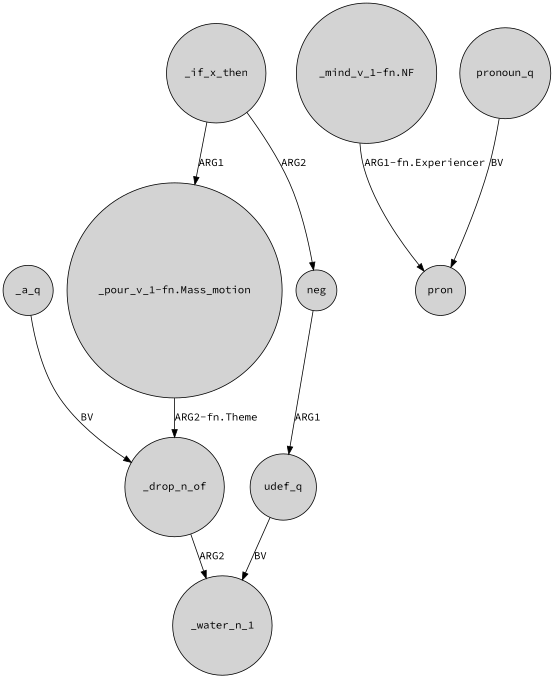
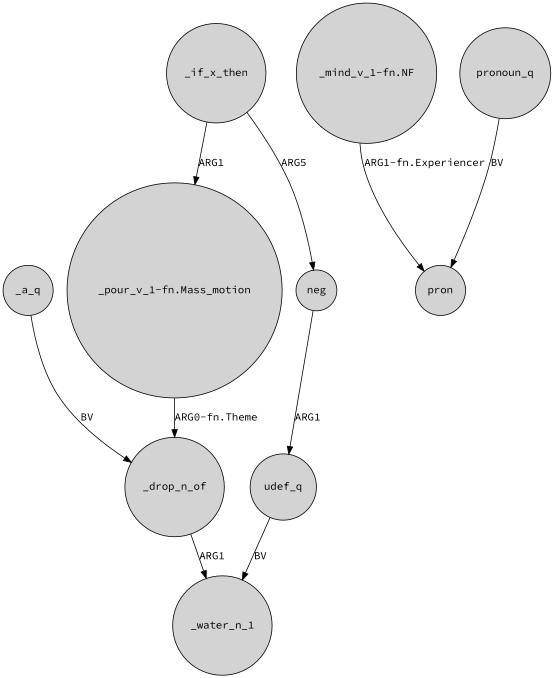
(294, 163) -> (294, 163)
(216, 418) -> (216, 418)
(212, 556) -> (212, 556)
